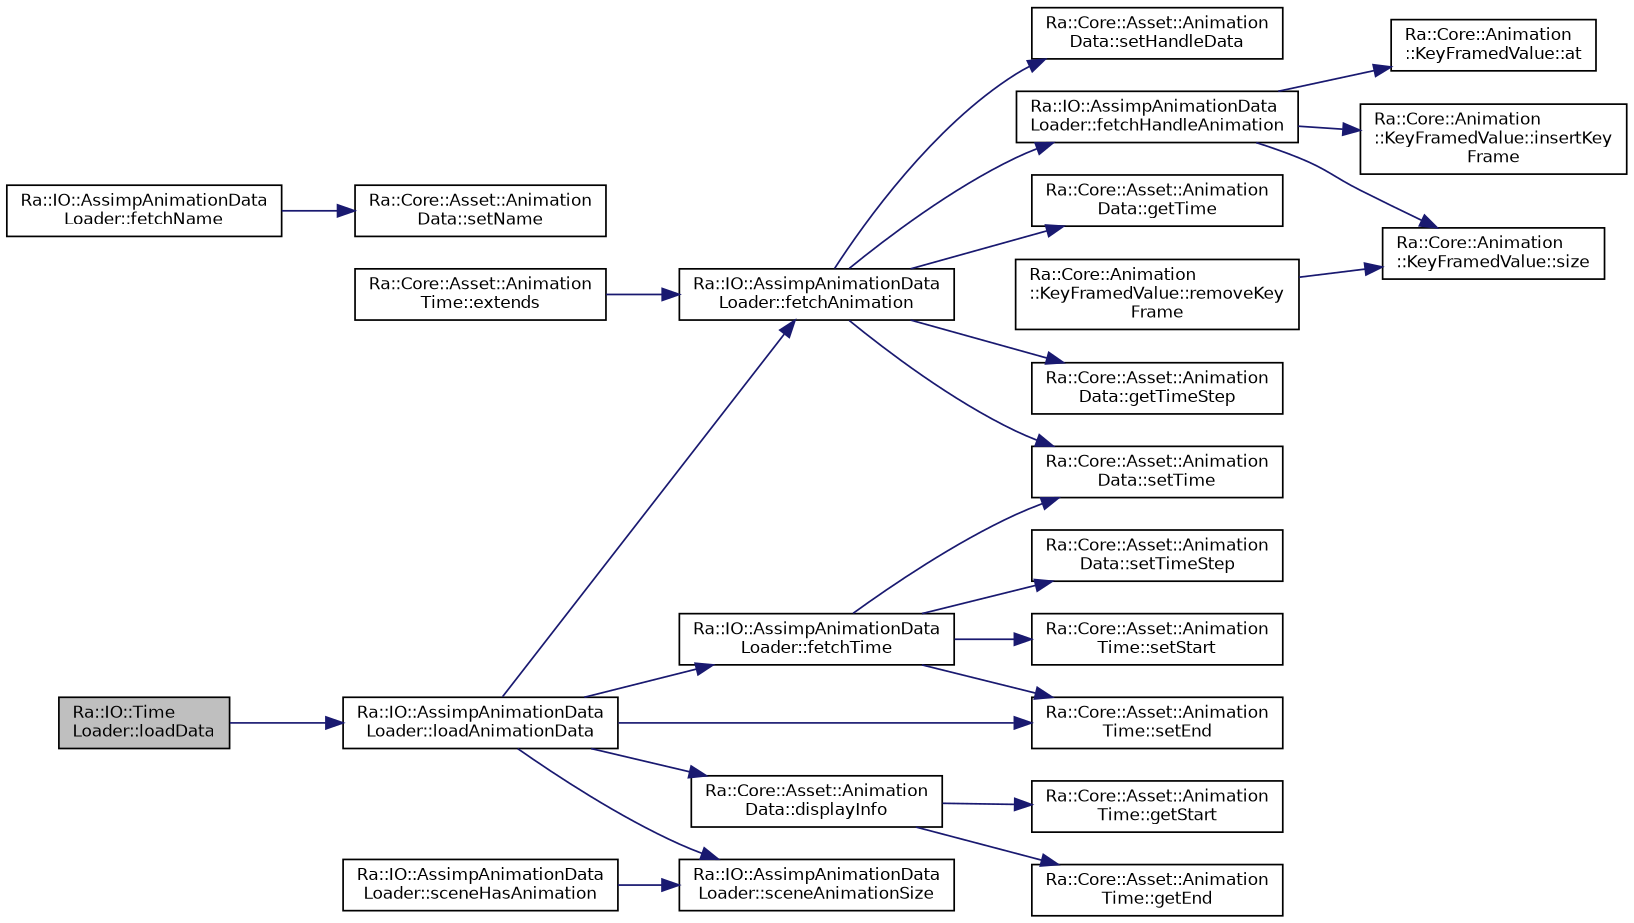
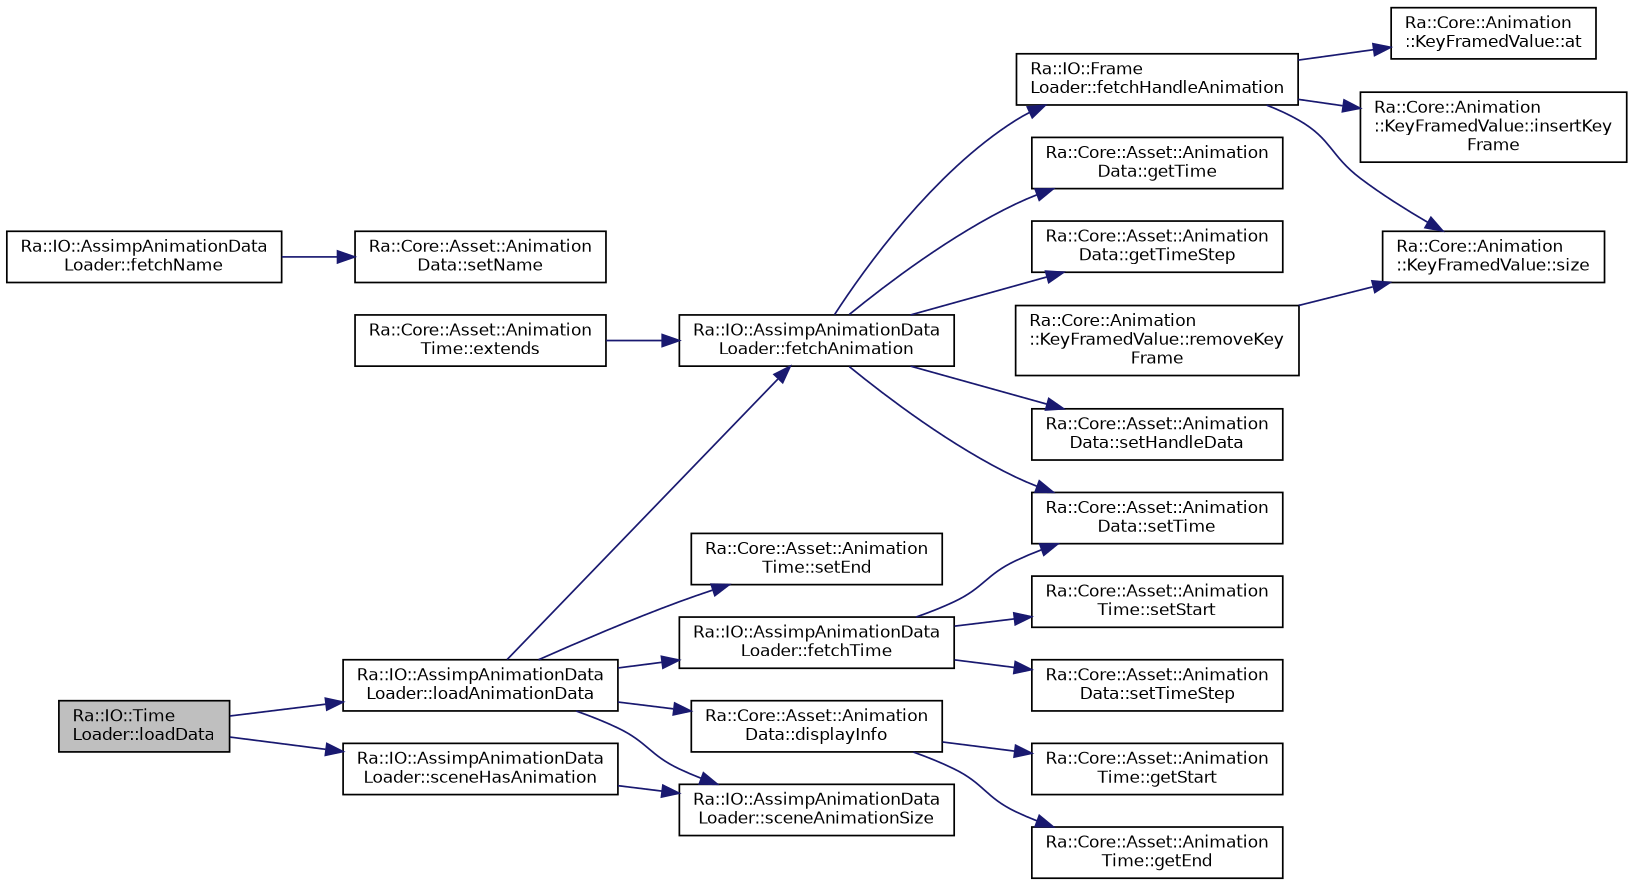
(1157, 117) -> (1157, 79)
(979, 679) -> none
none -> (278, 743)
